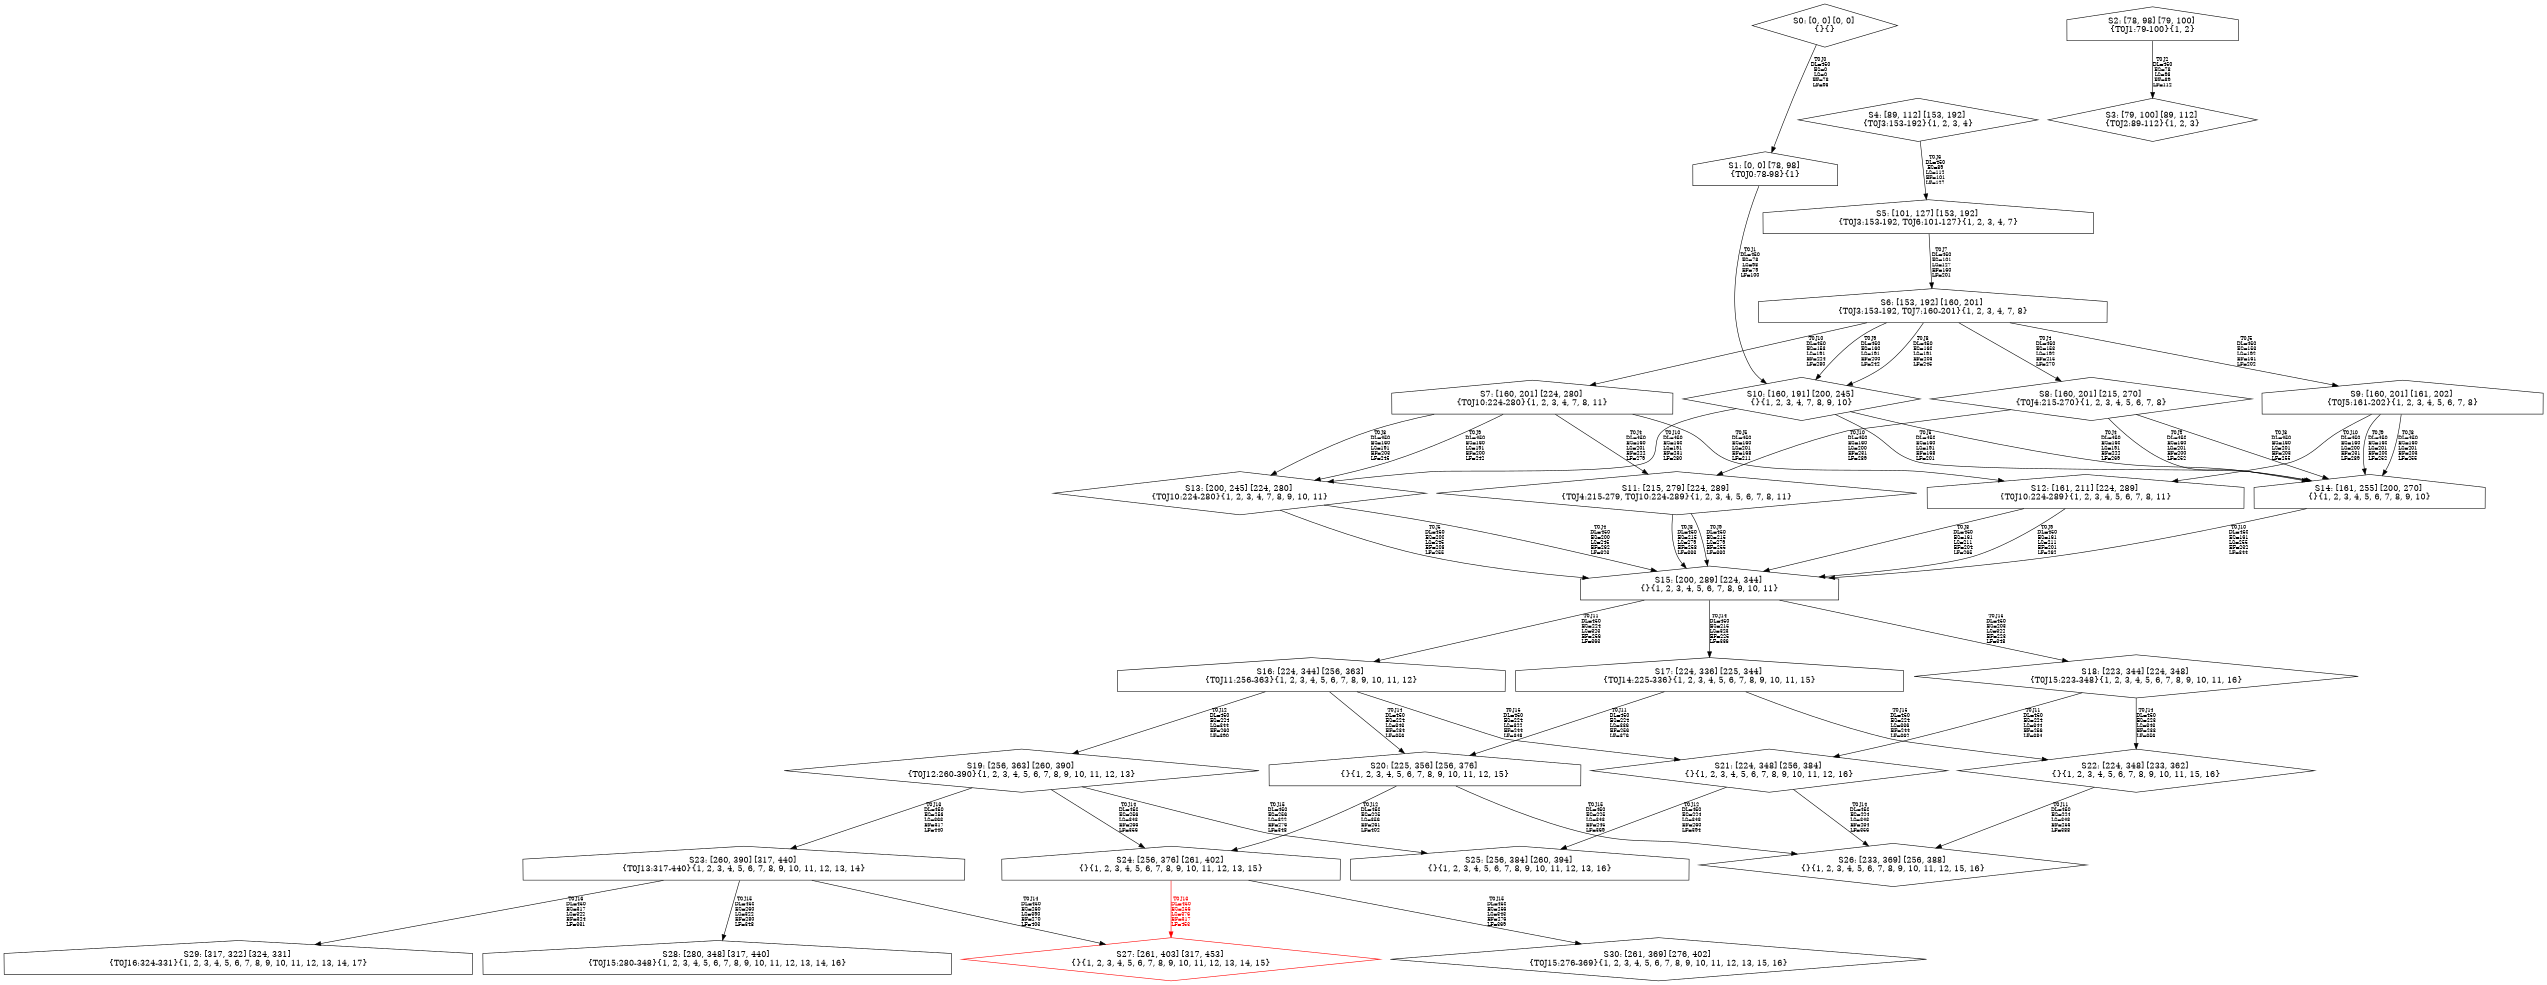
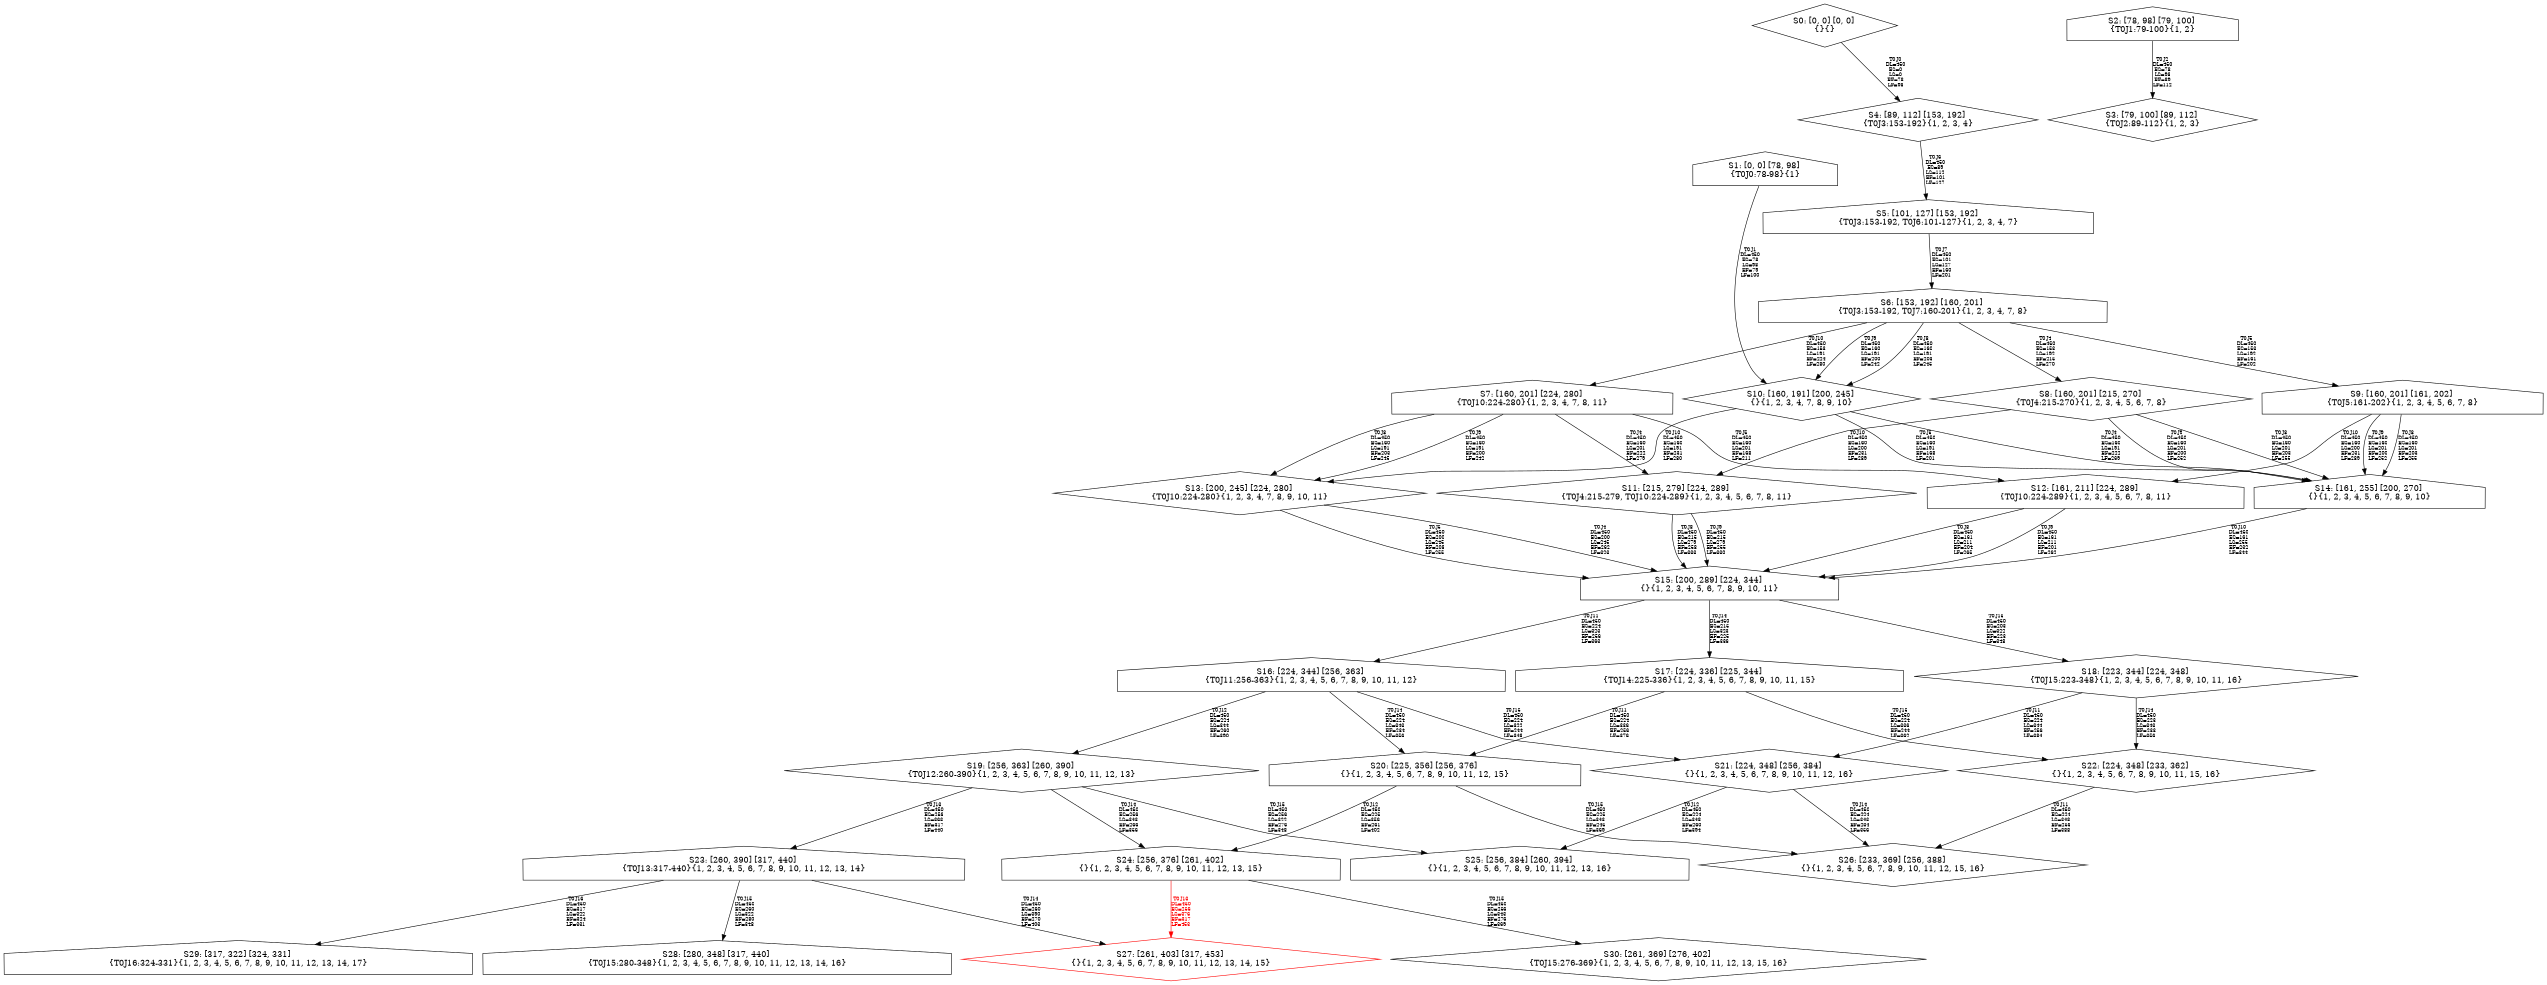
(1794, 96) -> (1869, 70)
